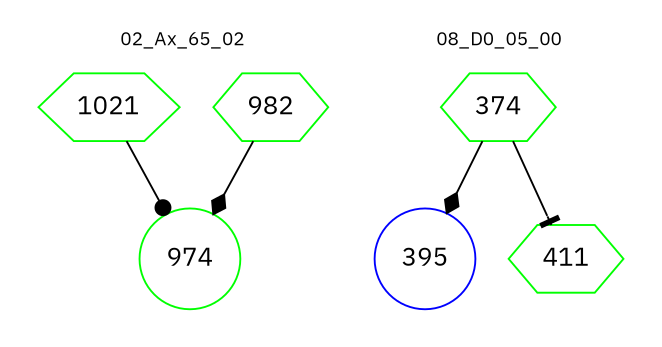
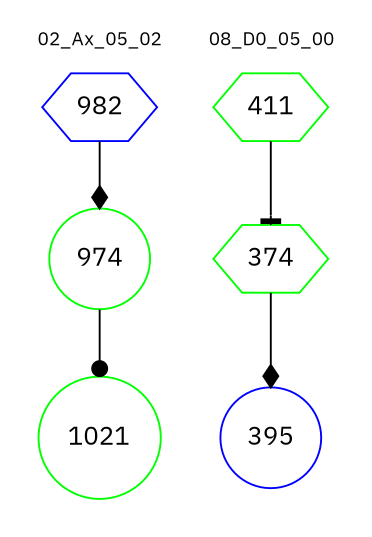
(183, 40) -> (101, 40)
(109, 107) -> (100, 438)
(271, 107) -> (100, 107)
(143, 171) -> (100, 335)
(530, 179) -> (271, 178)
